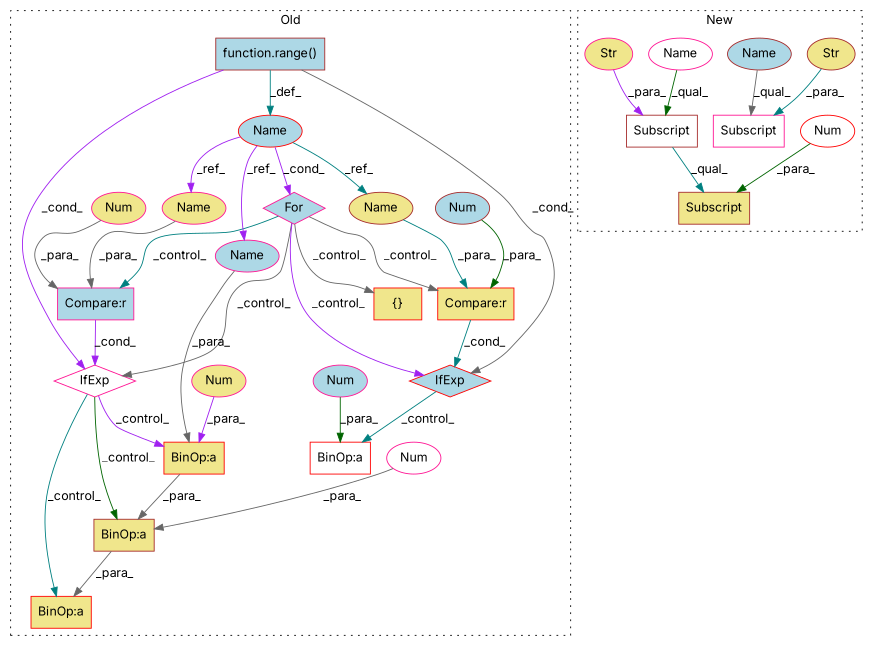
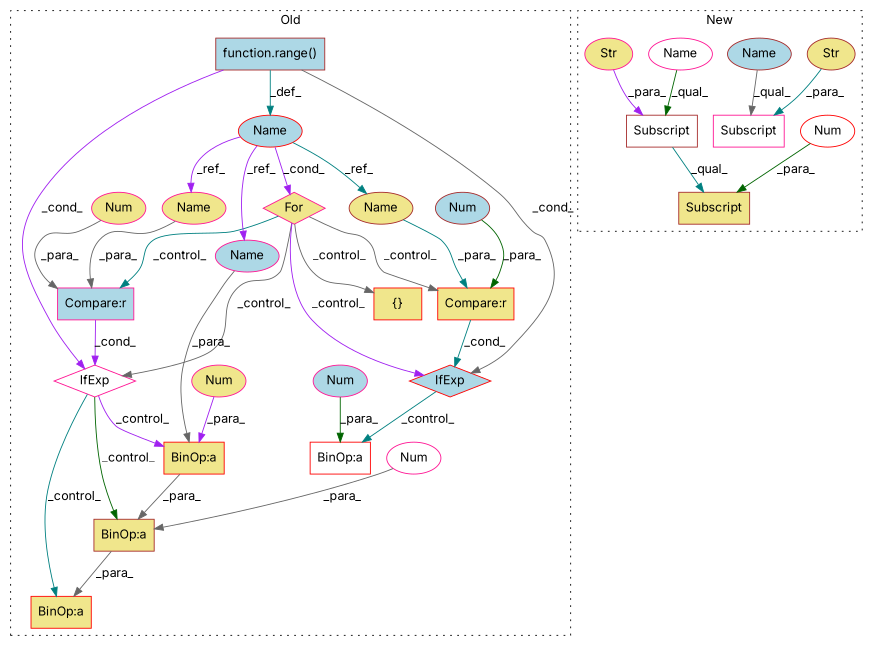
(294, 208) -> (294, 208)
